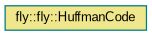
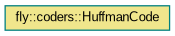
(76, 18) -> (87, 18)
